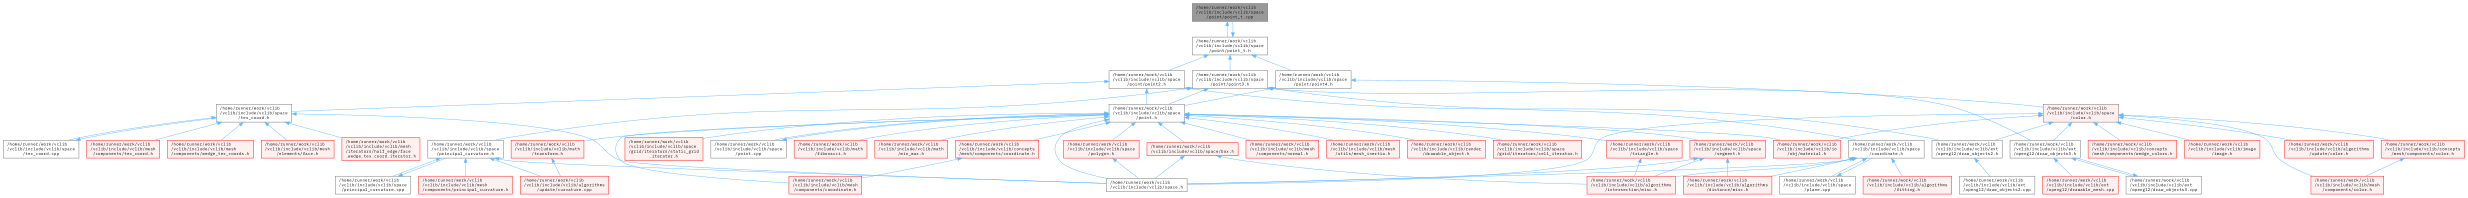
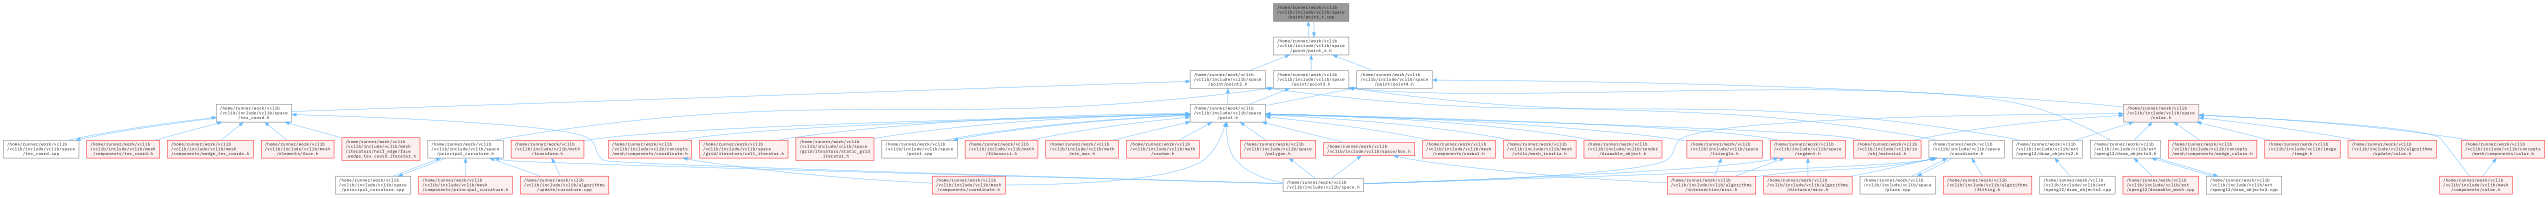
none -> (1163, 149)
